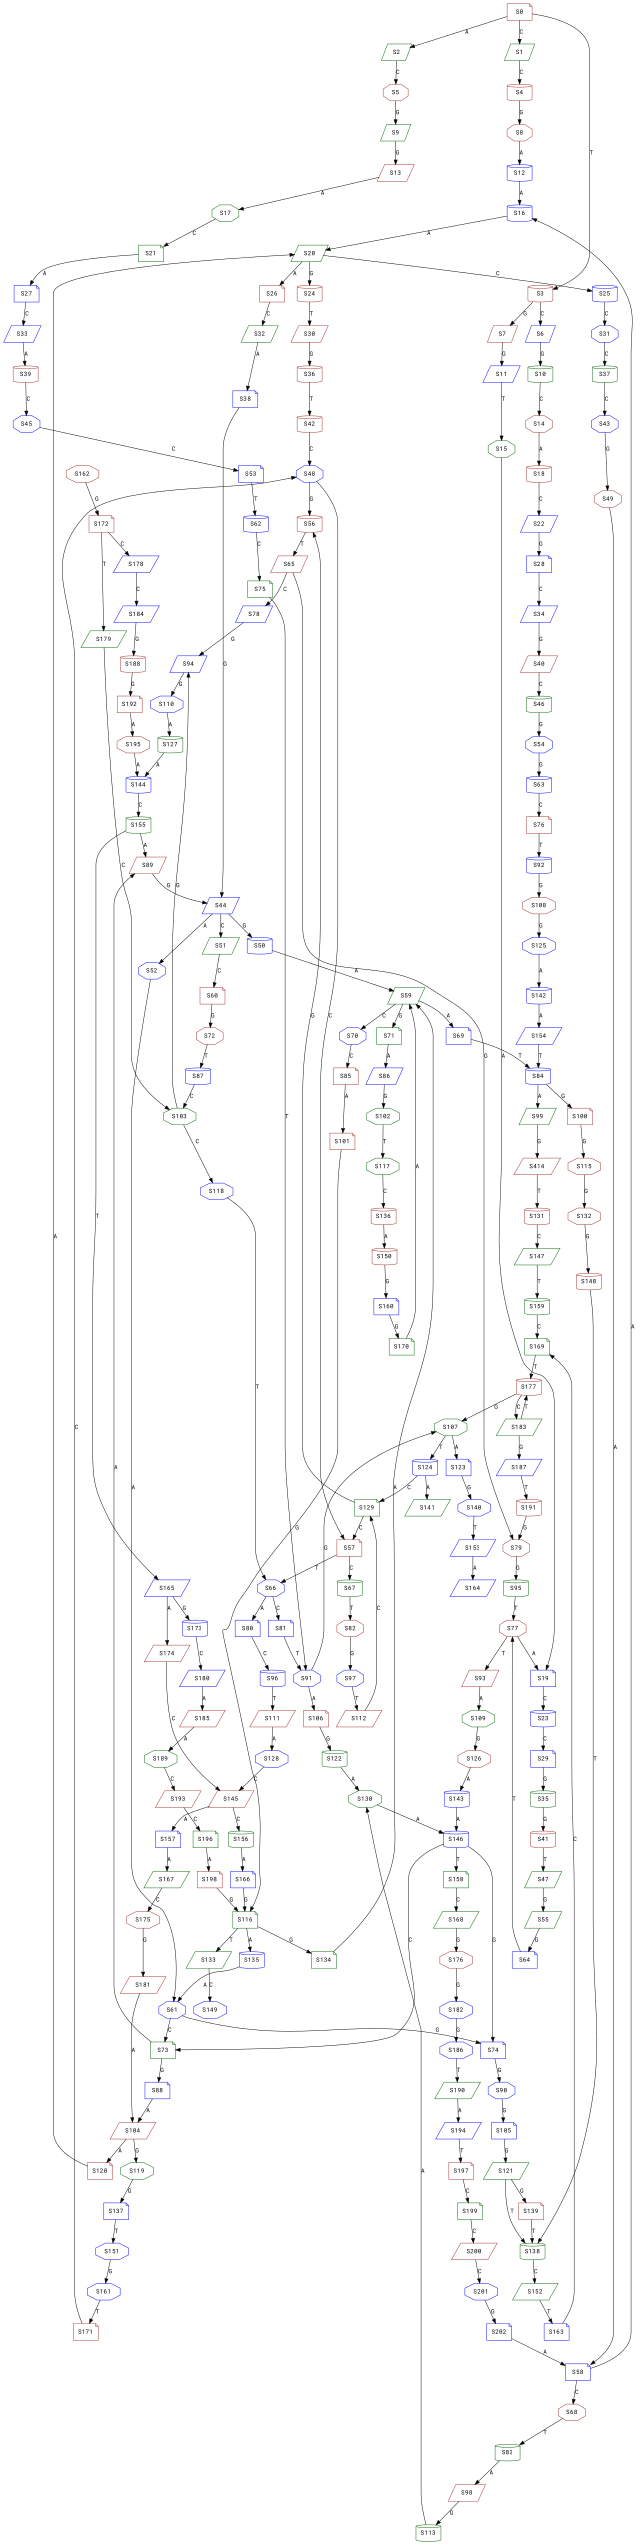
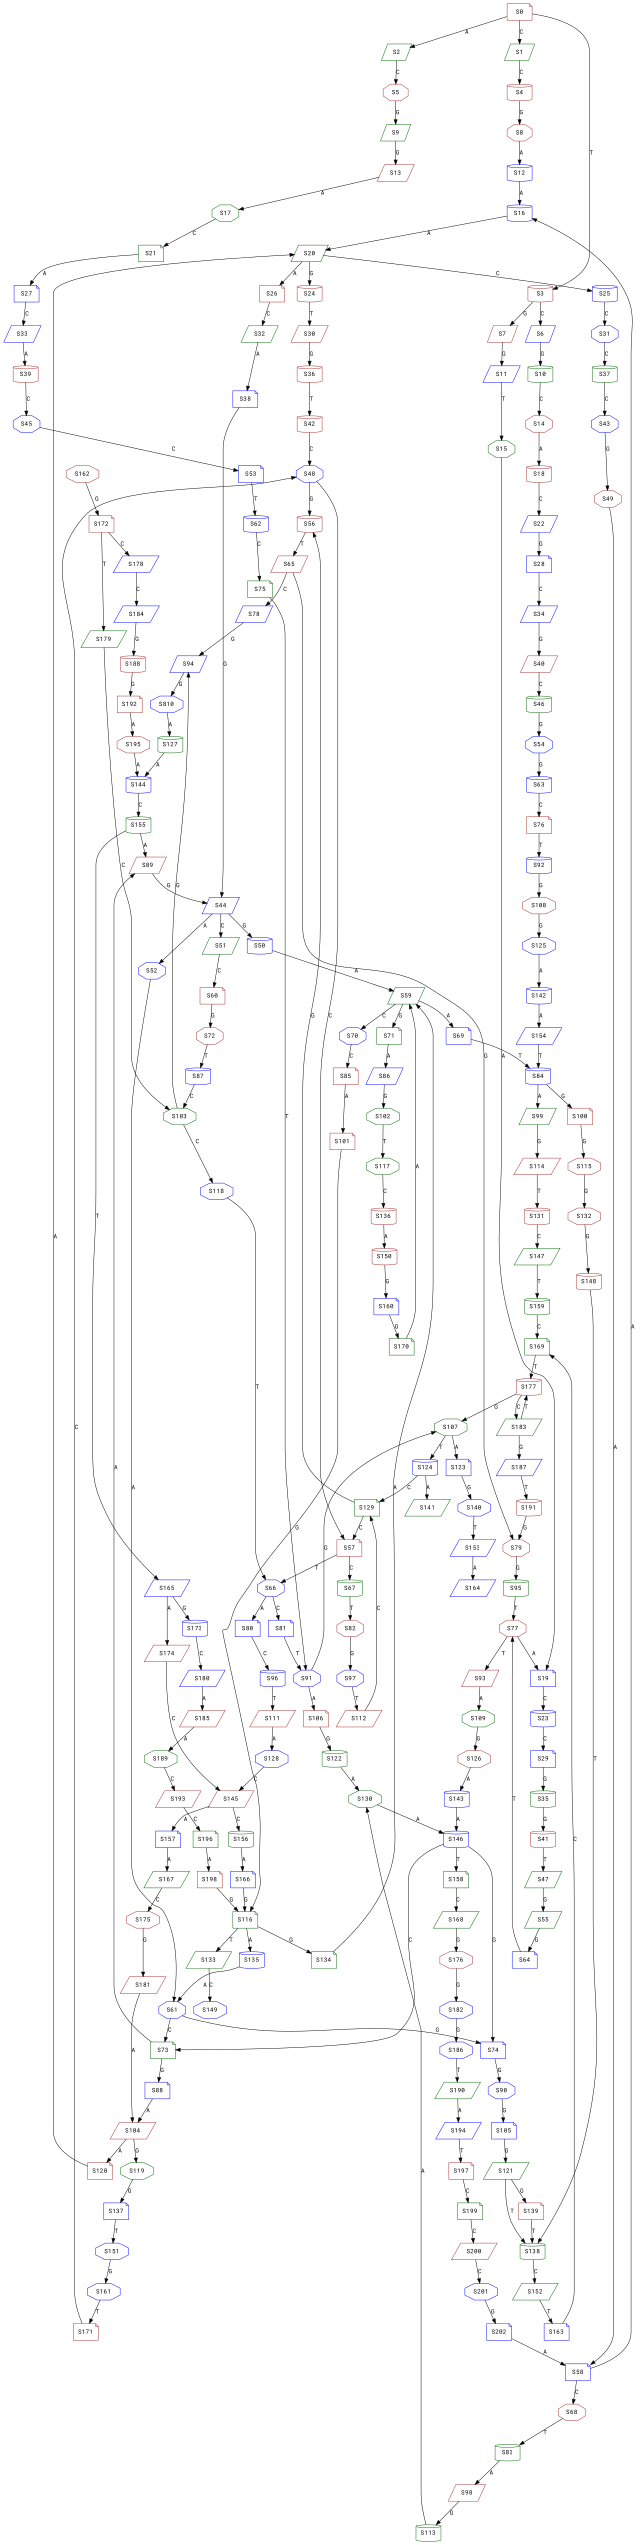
(167, 704) -> (167, 704)
(537, 1166) -> (537, 1166)
